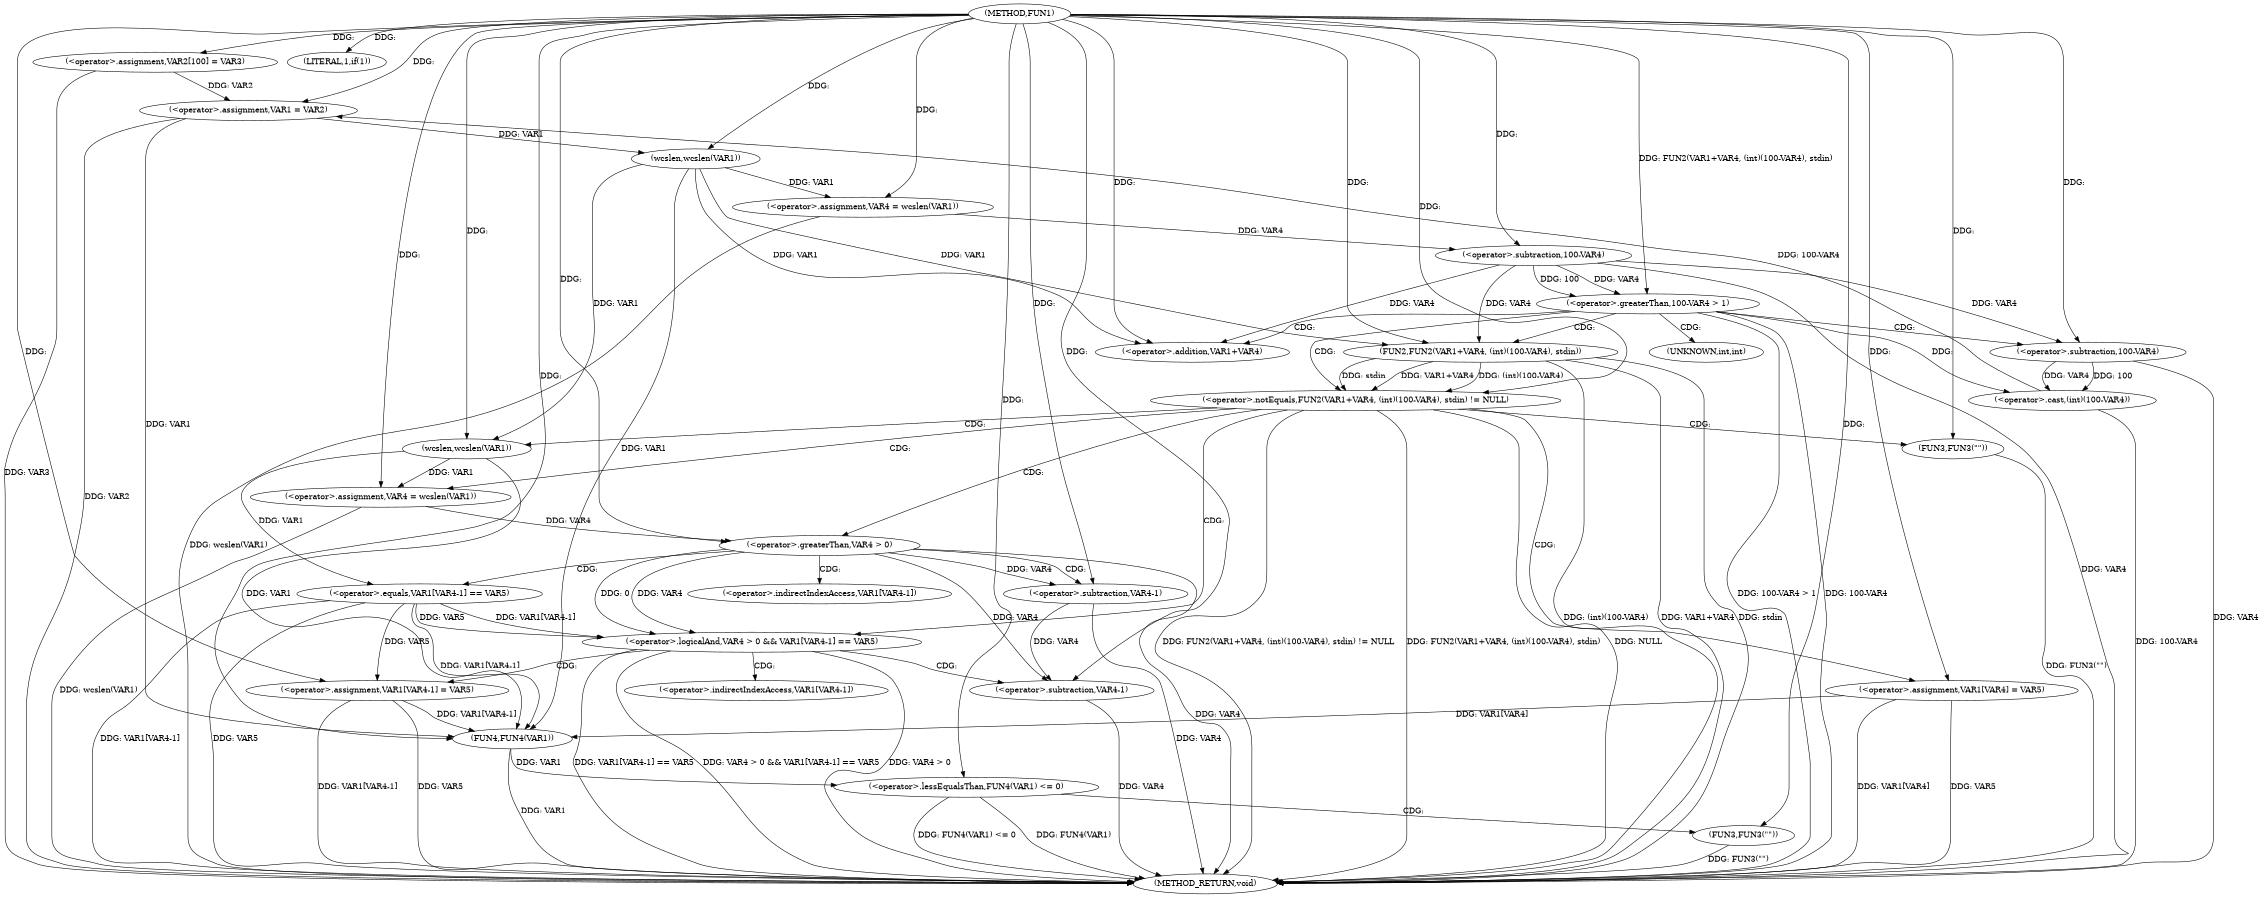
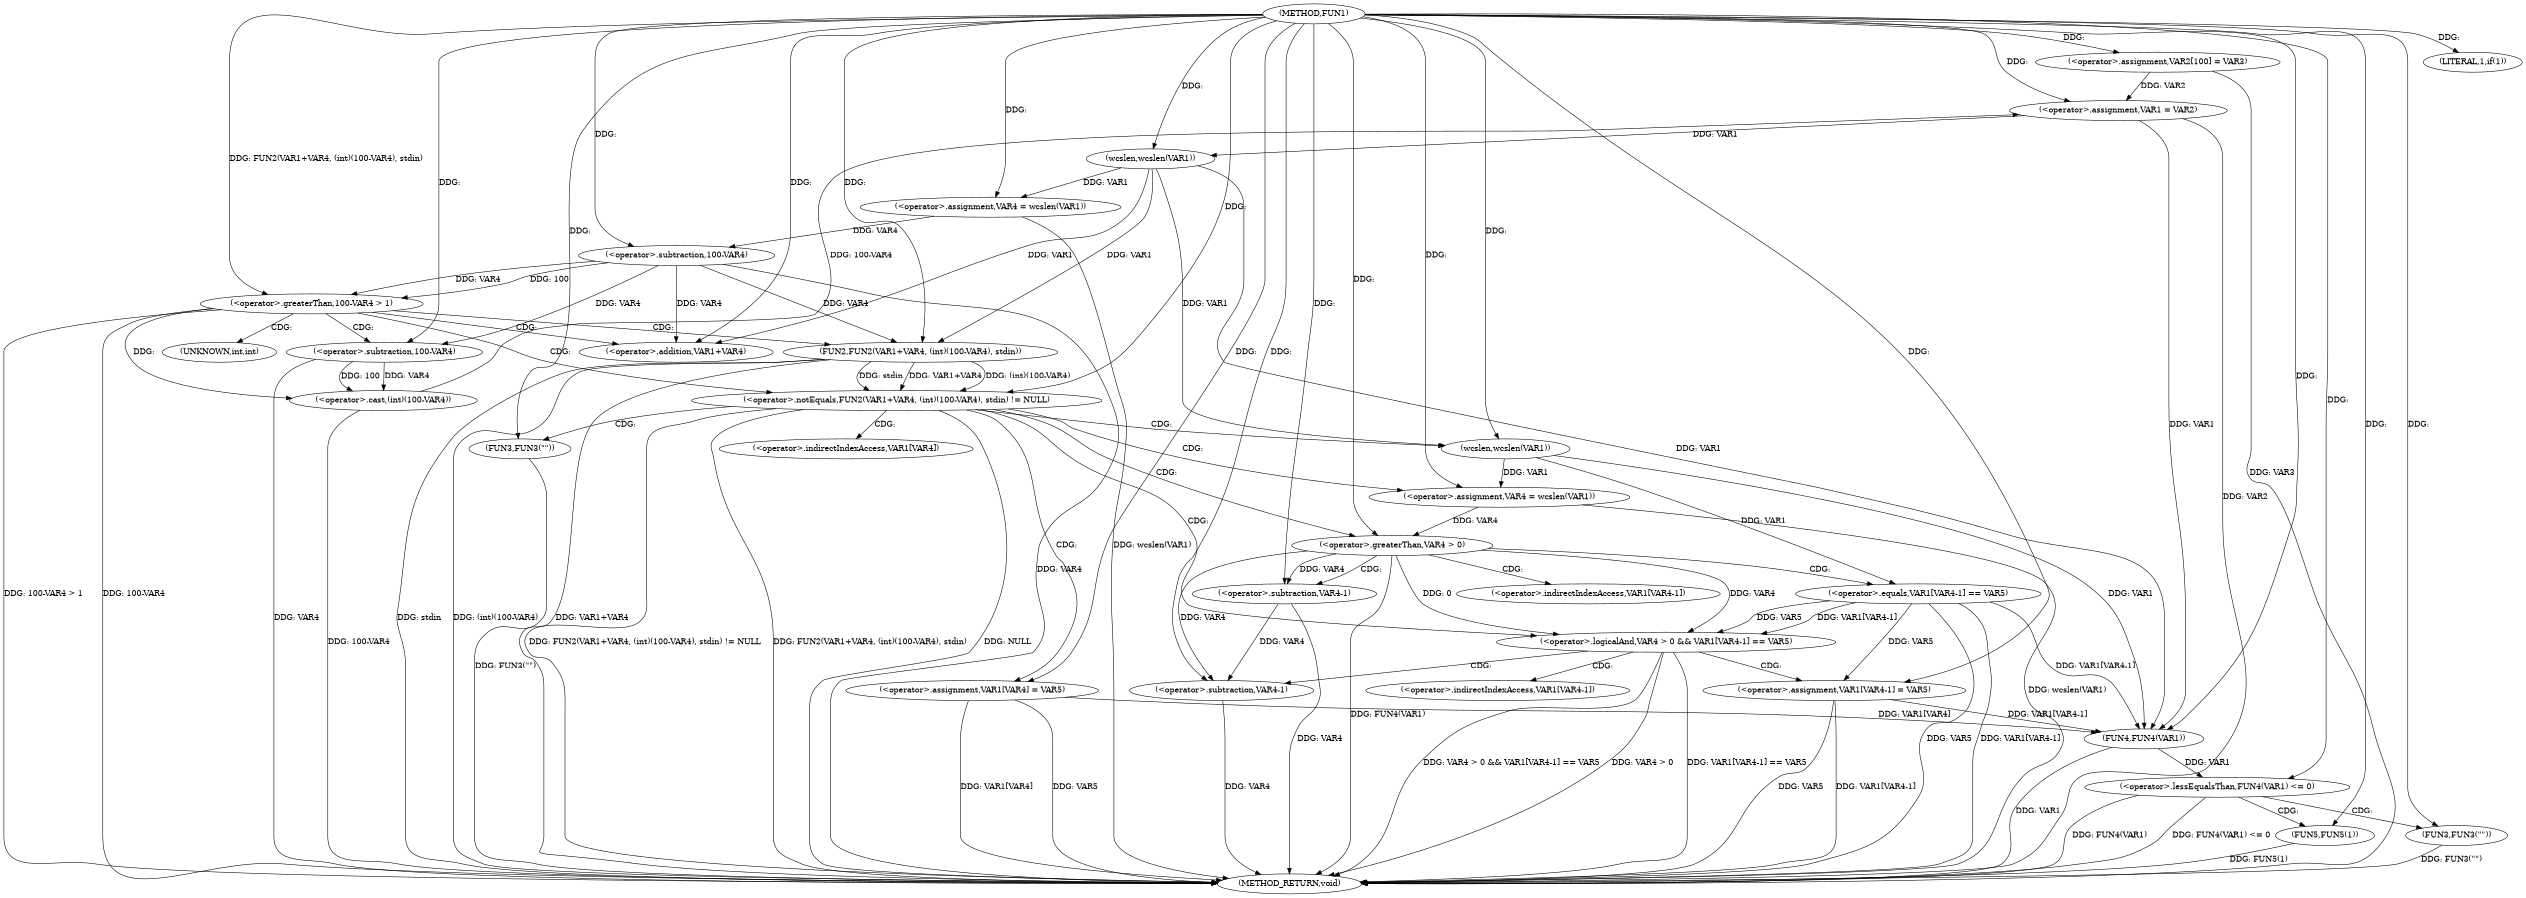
none -> (846, 449)
(1218, 715) -> (1388, 715)
none -> (2325, 836)
